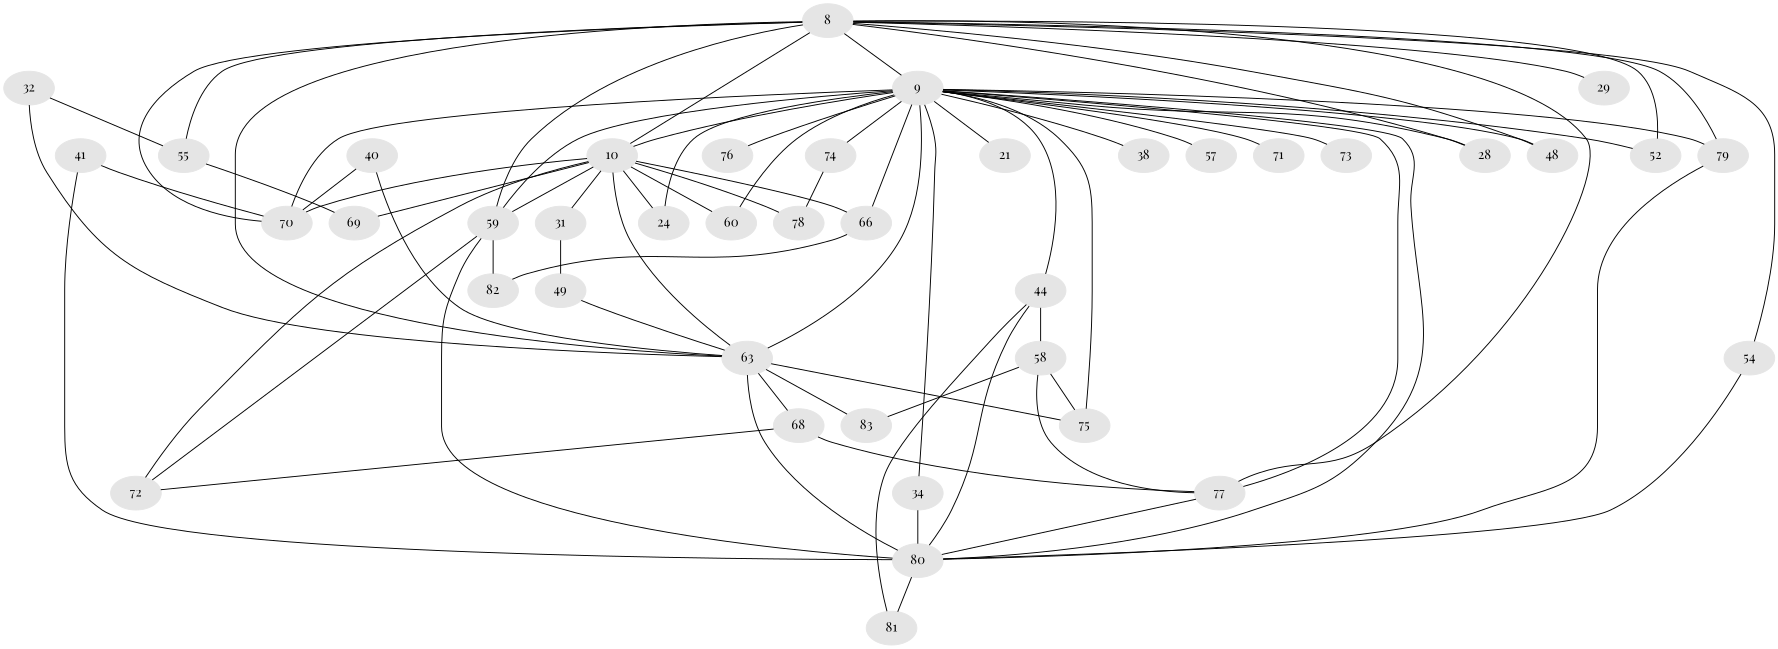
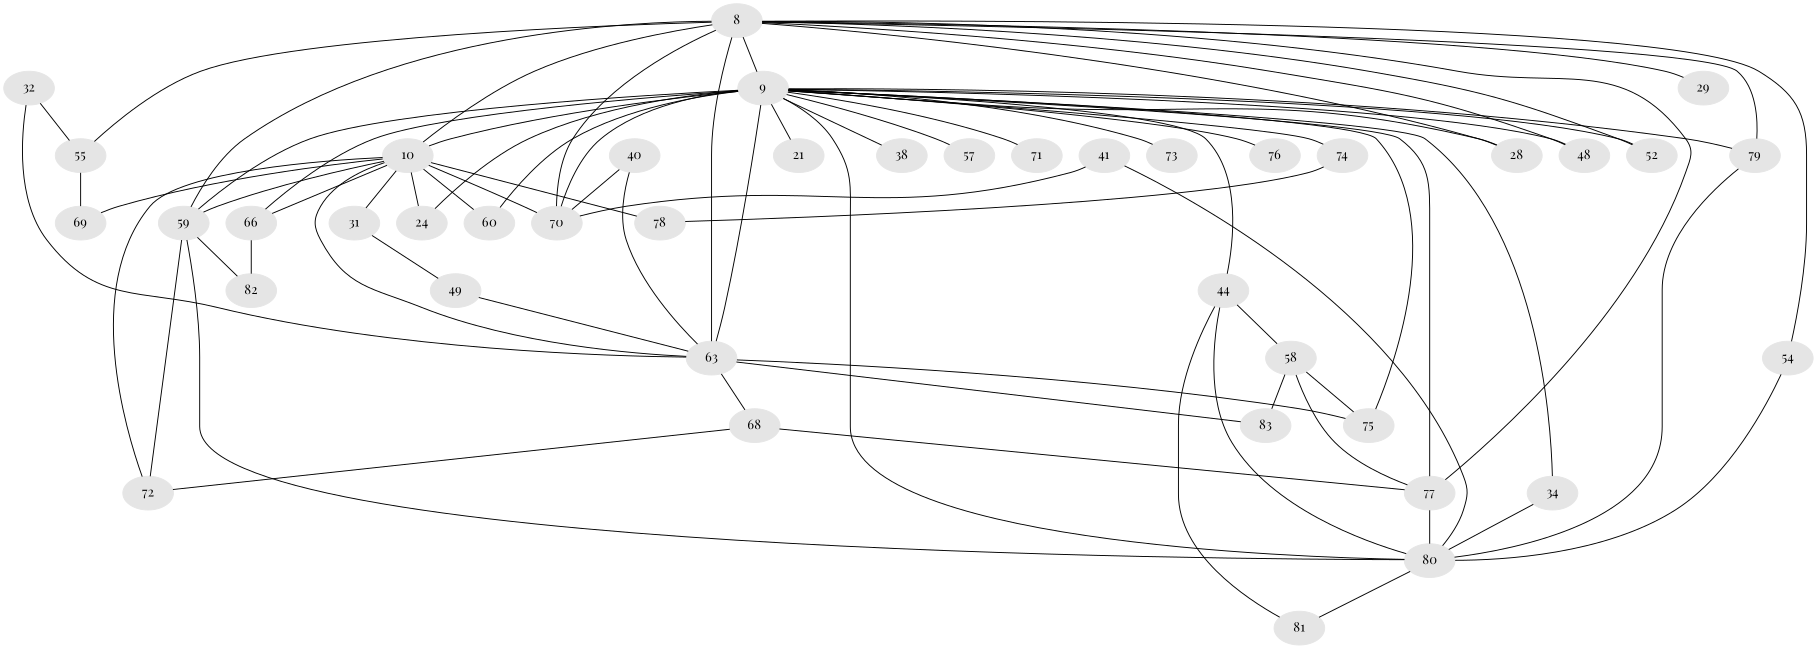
(798, 482) -> none
